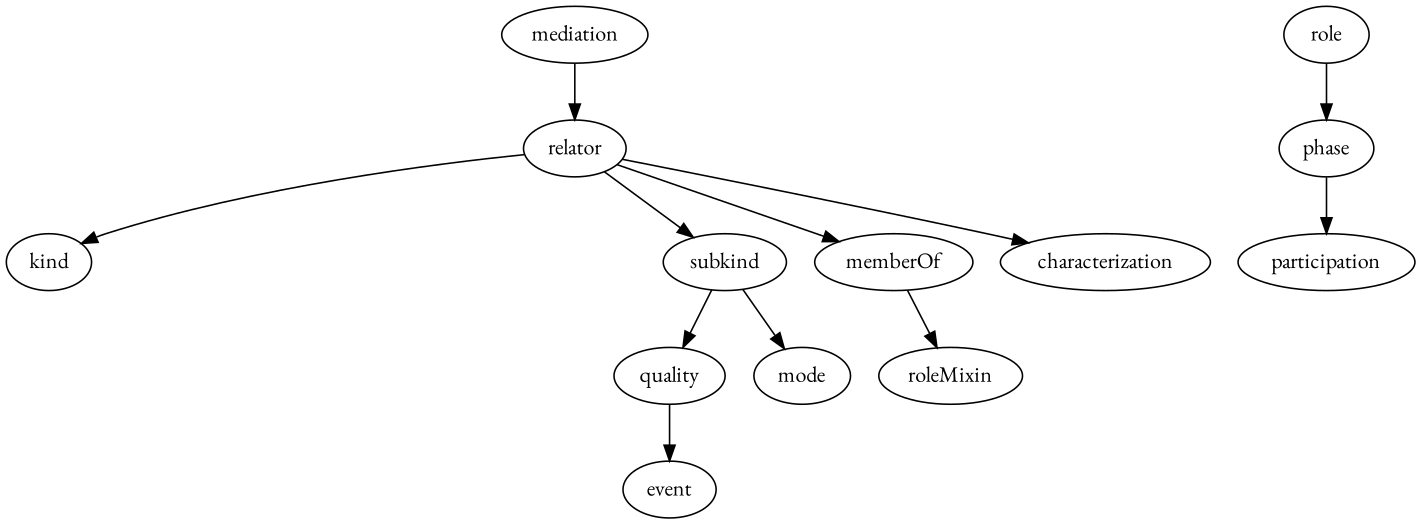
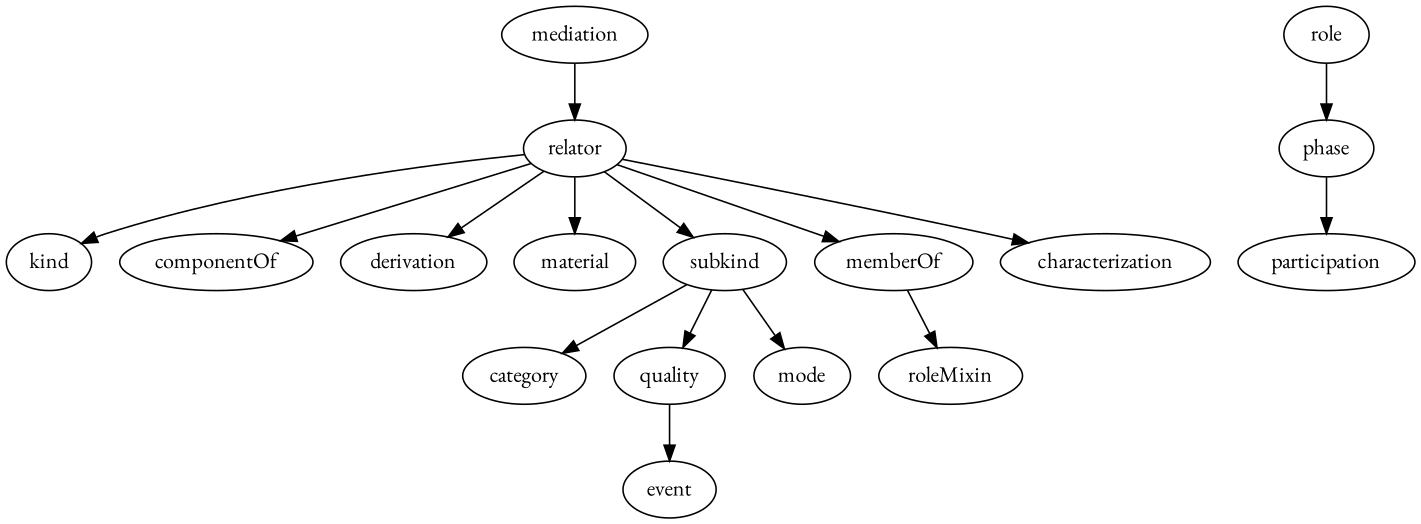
none -> (216, 262)
none -> (414, 262)
none -> (575, 262)
none -> (524, 376)
